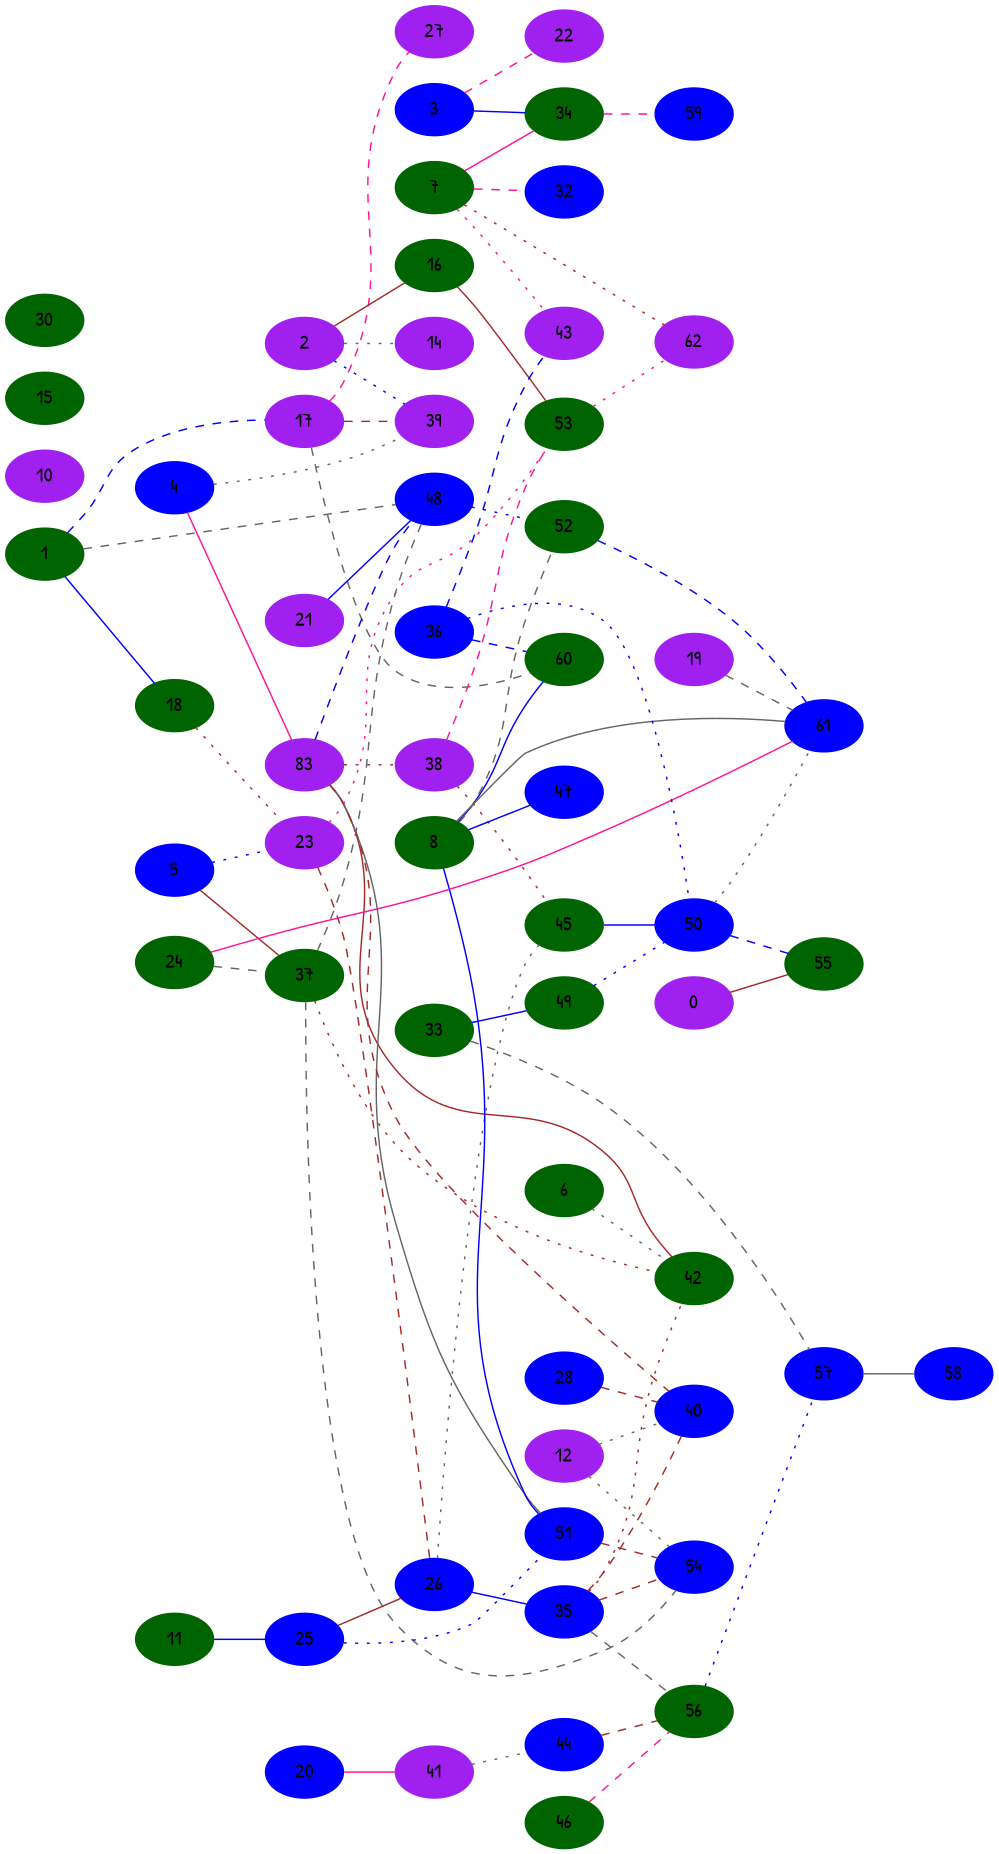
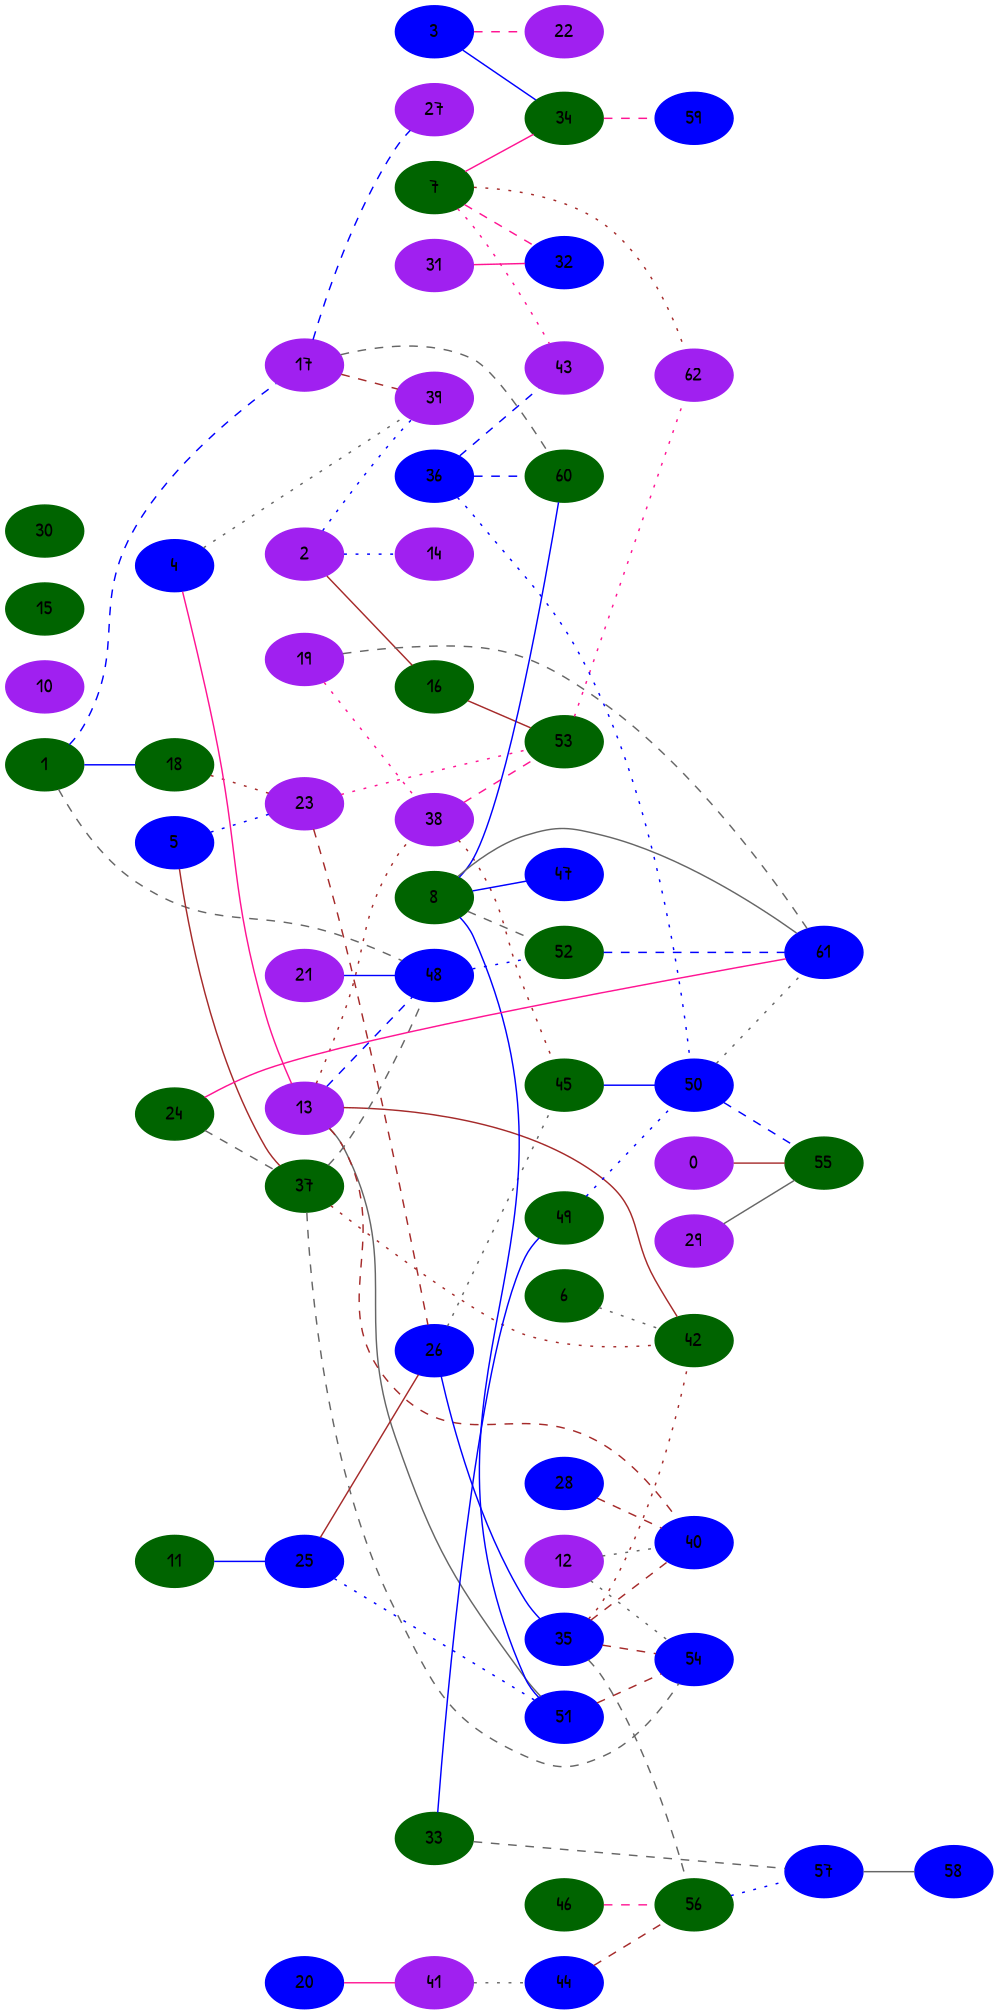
(369, 227) -> (353, 230)
none -> (434, 266)
(370, 343) -> (370, 554)
none -> (369, 740)
(304, 765) -> (304, 1108)
none -> (694, 1241)
